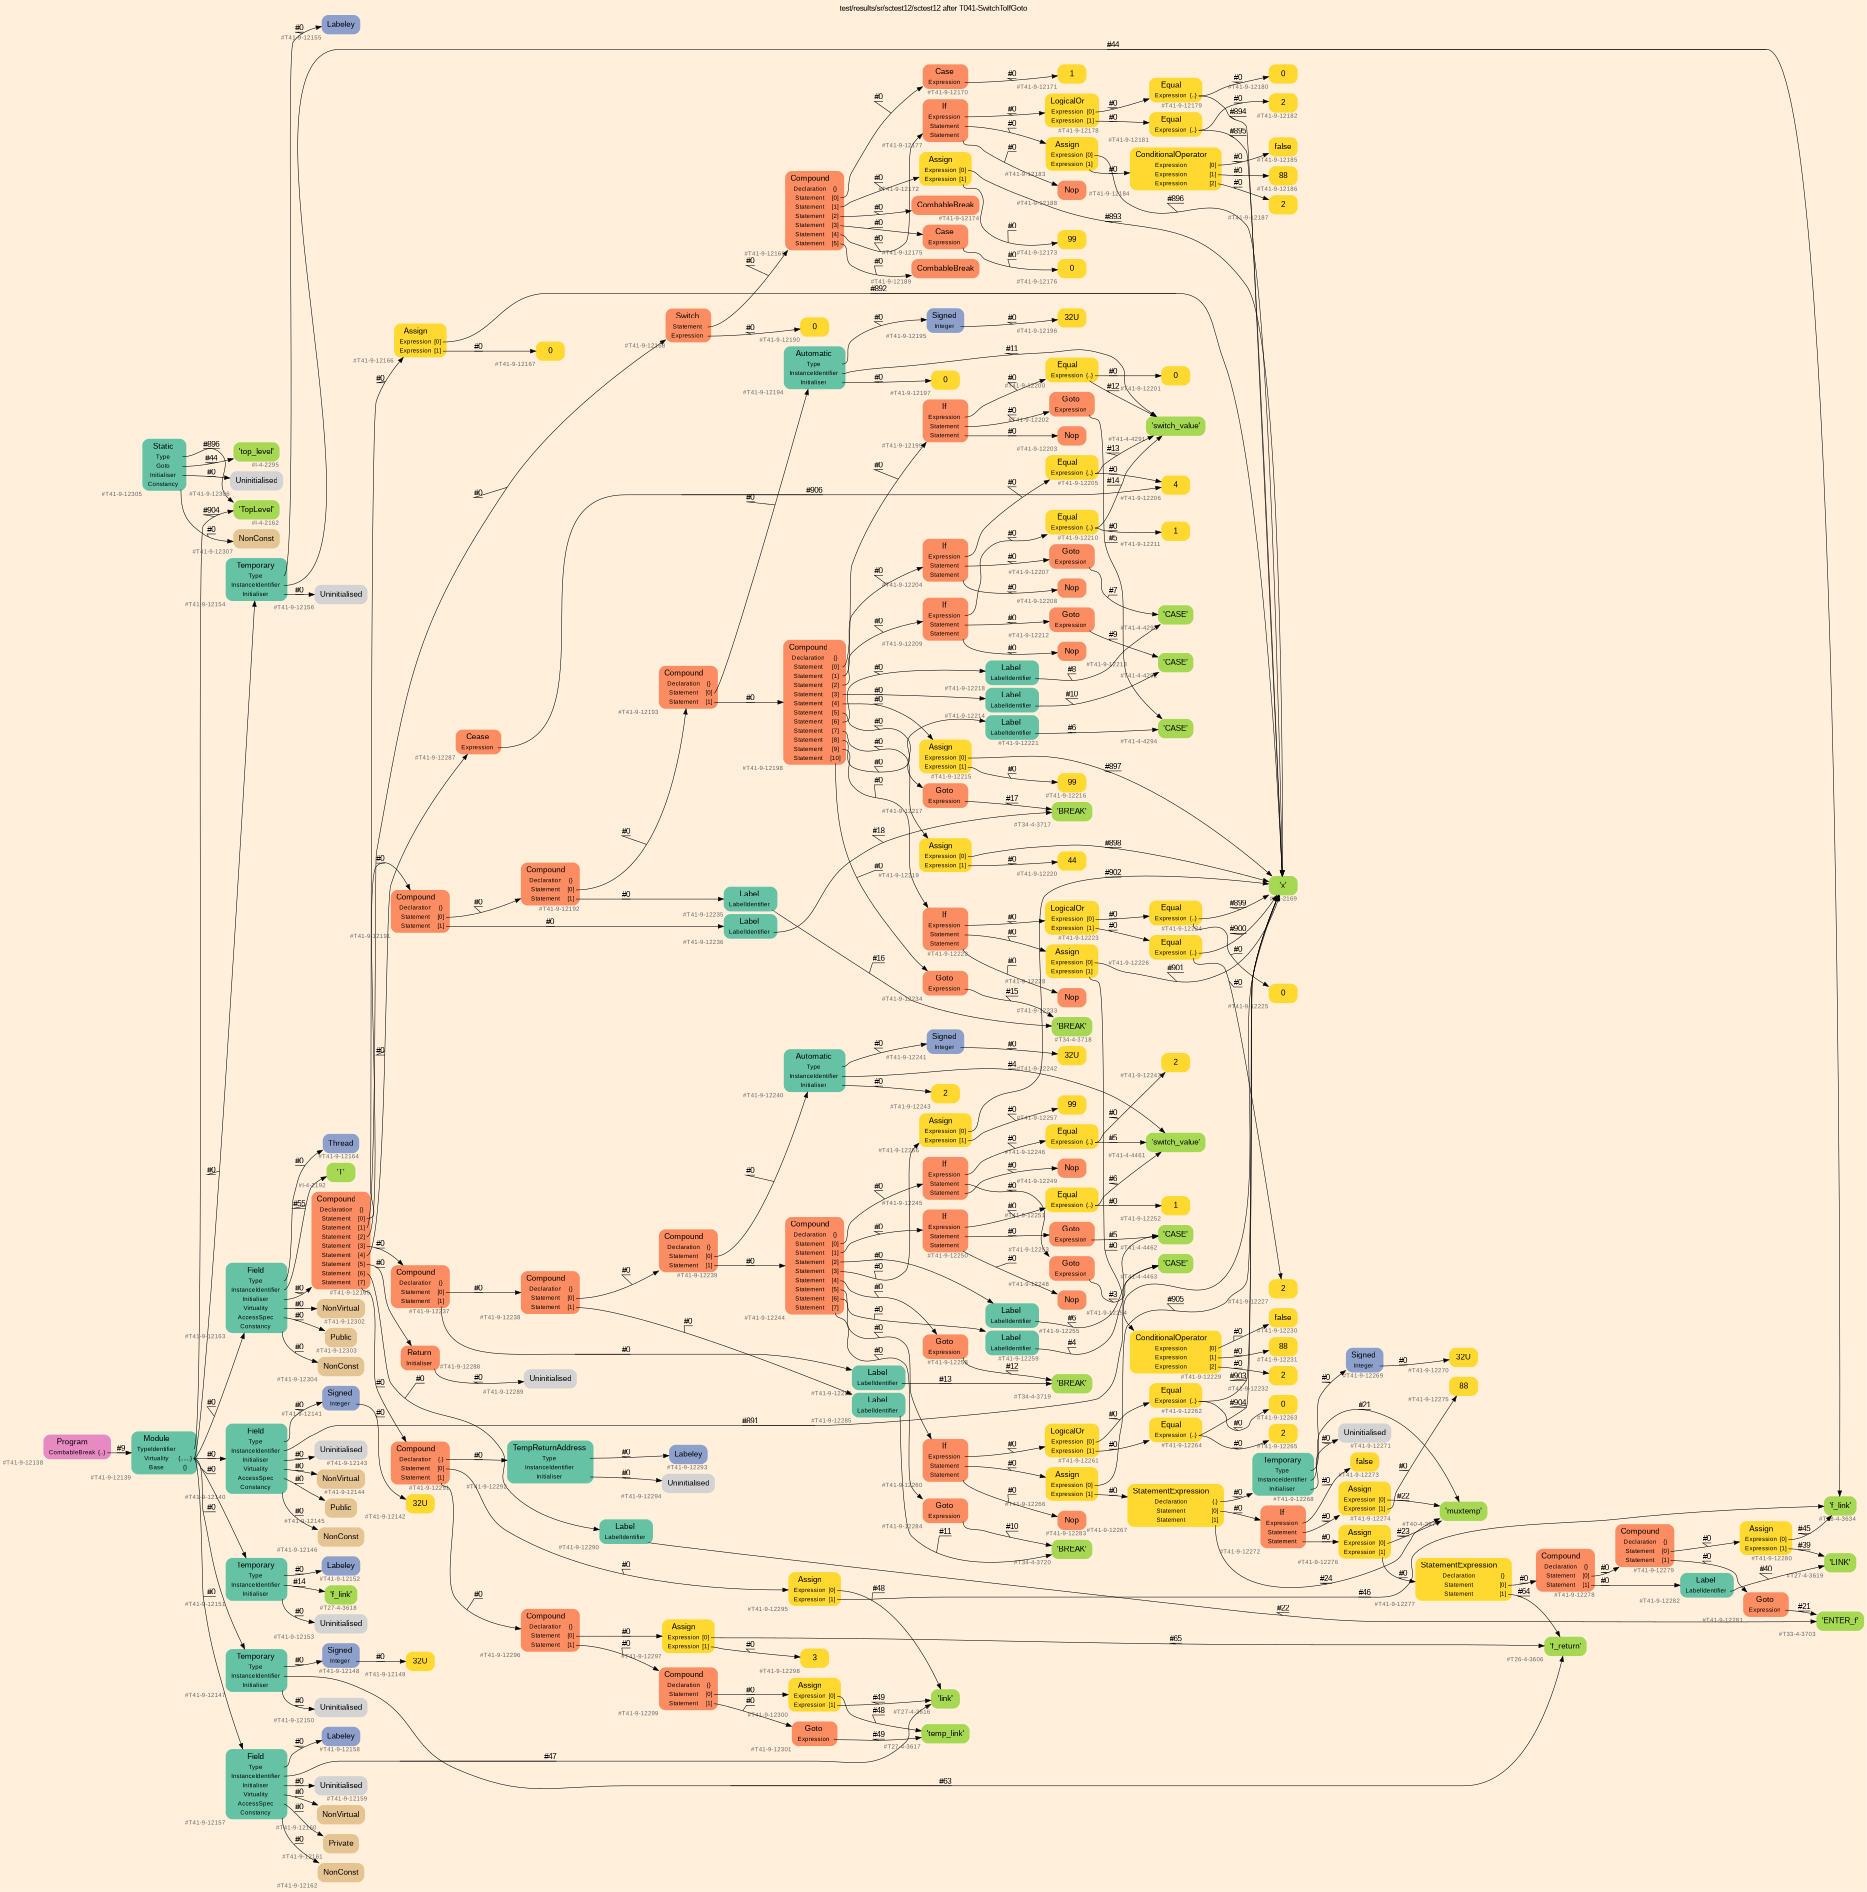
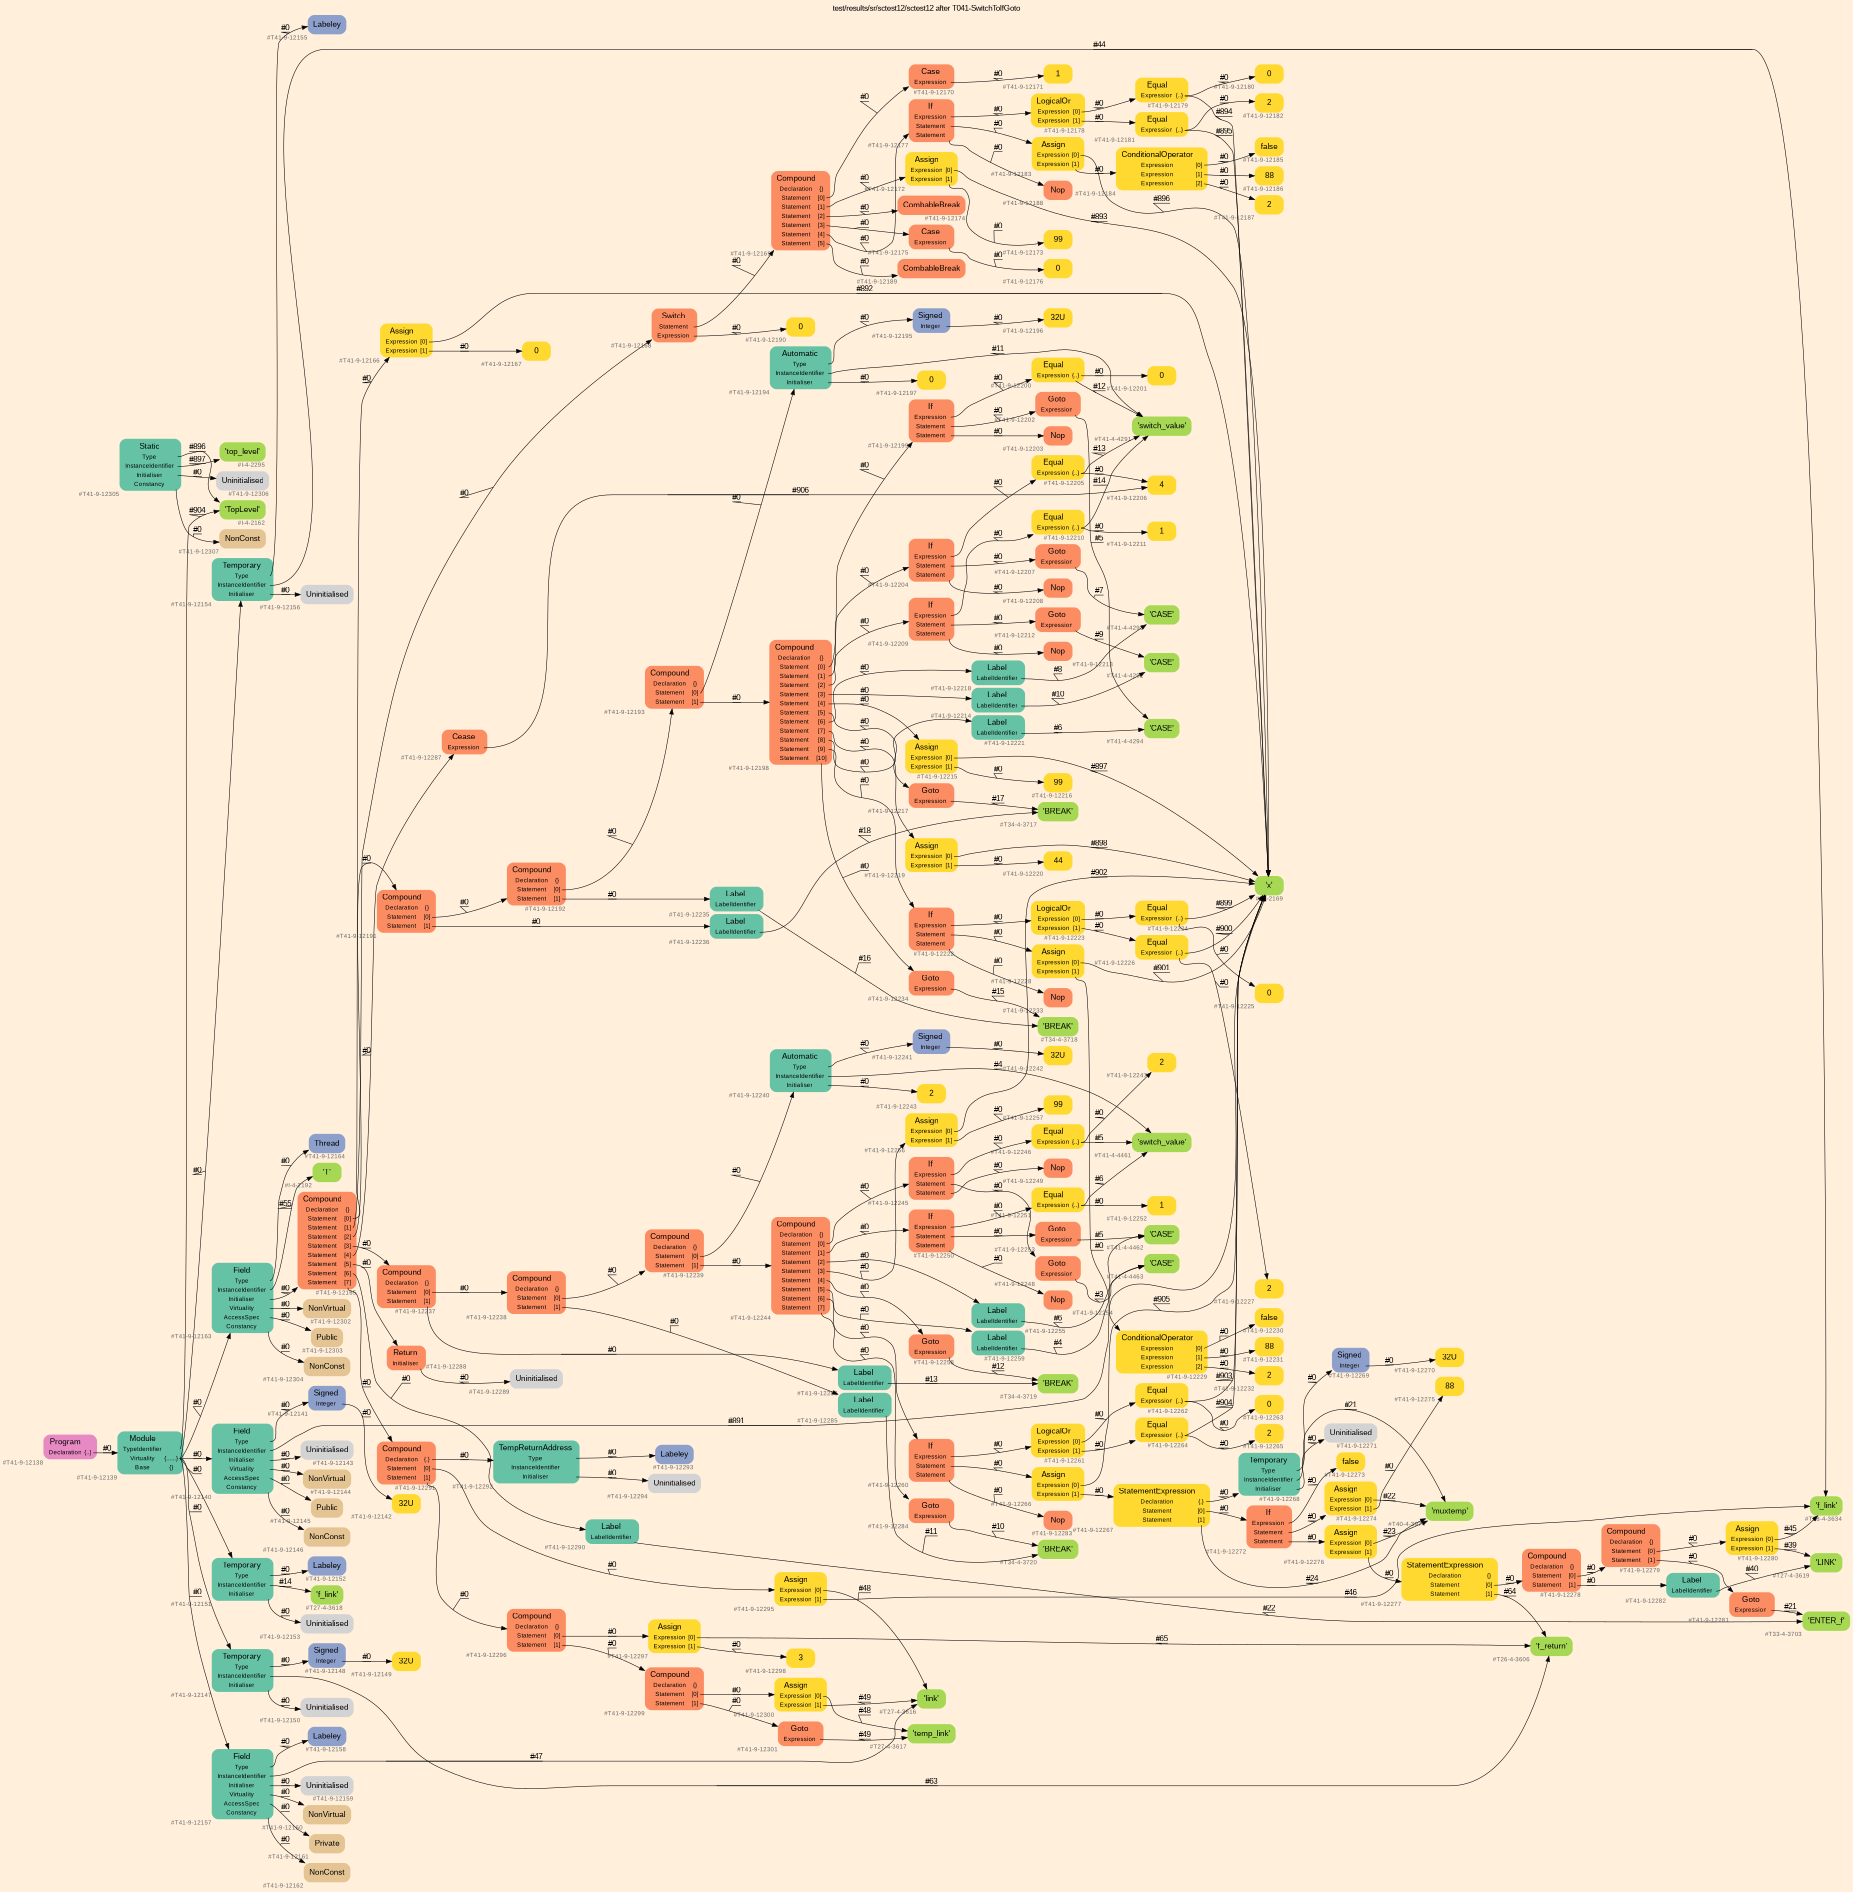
(211, 459) -> (198, 460)
(163, 466) -> (150, 466)
(121, 1449) -> (107, 1449)
(72, 1452) -> (65, 1452)
